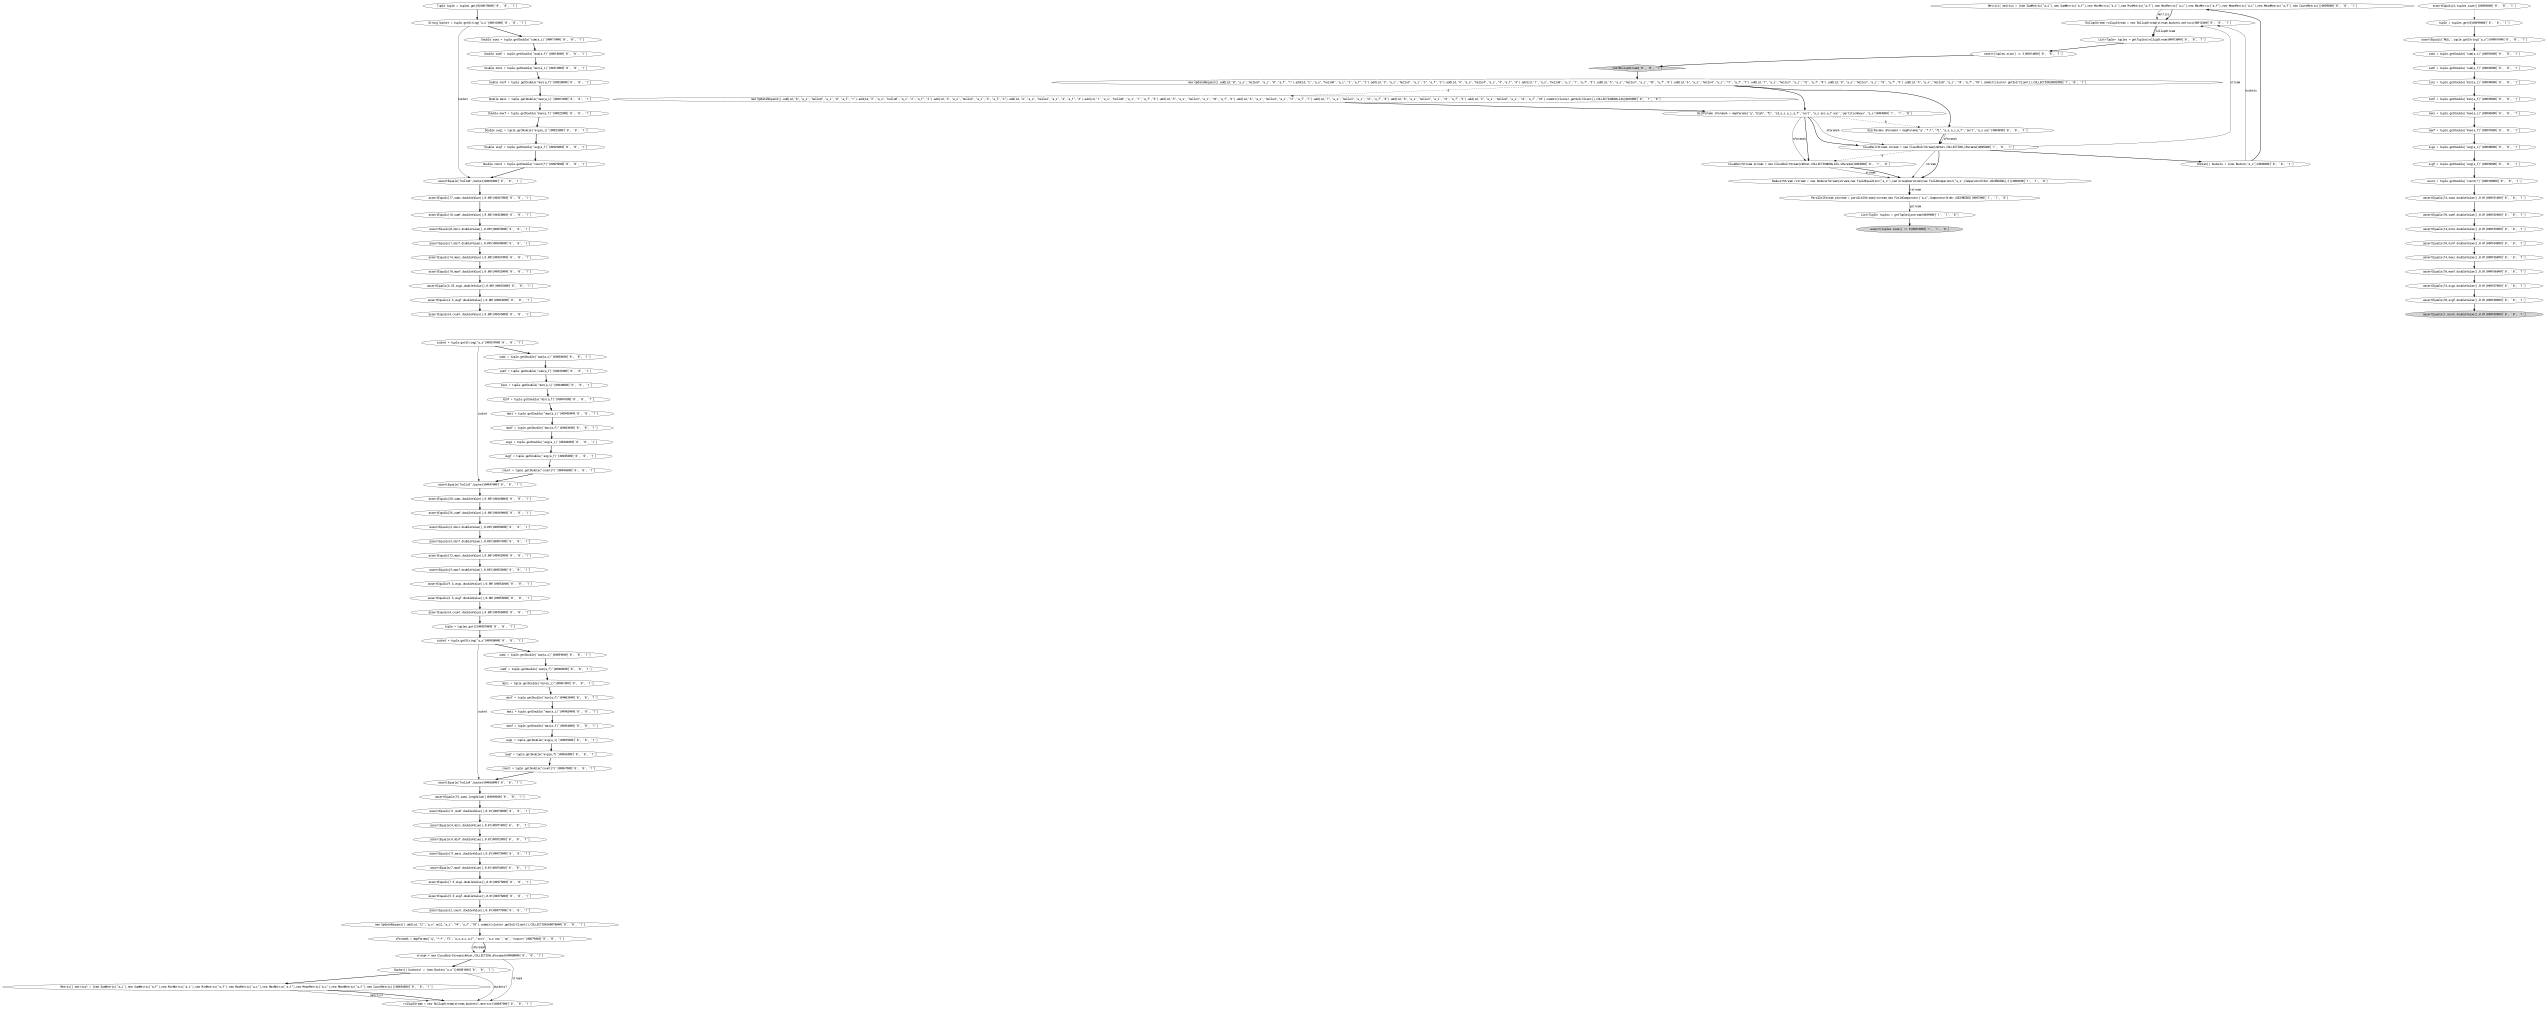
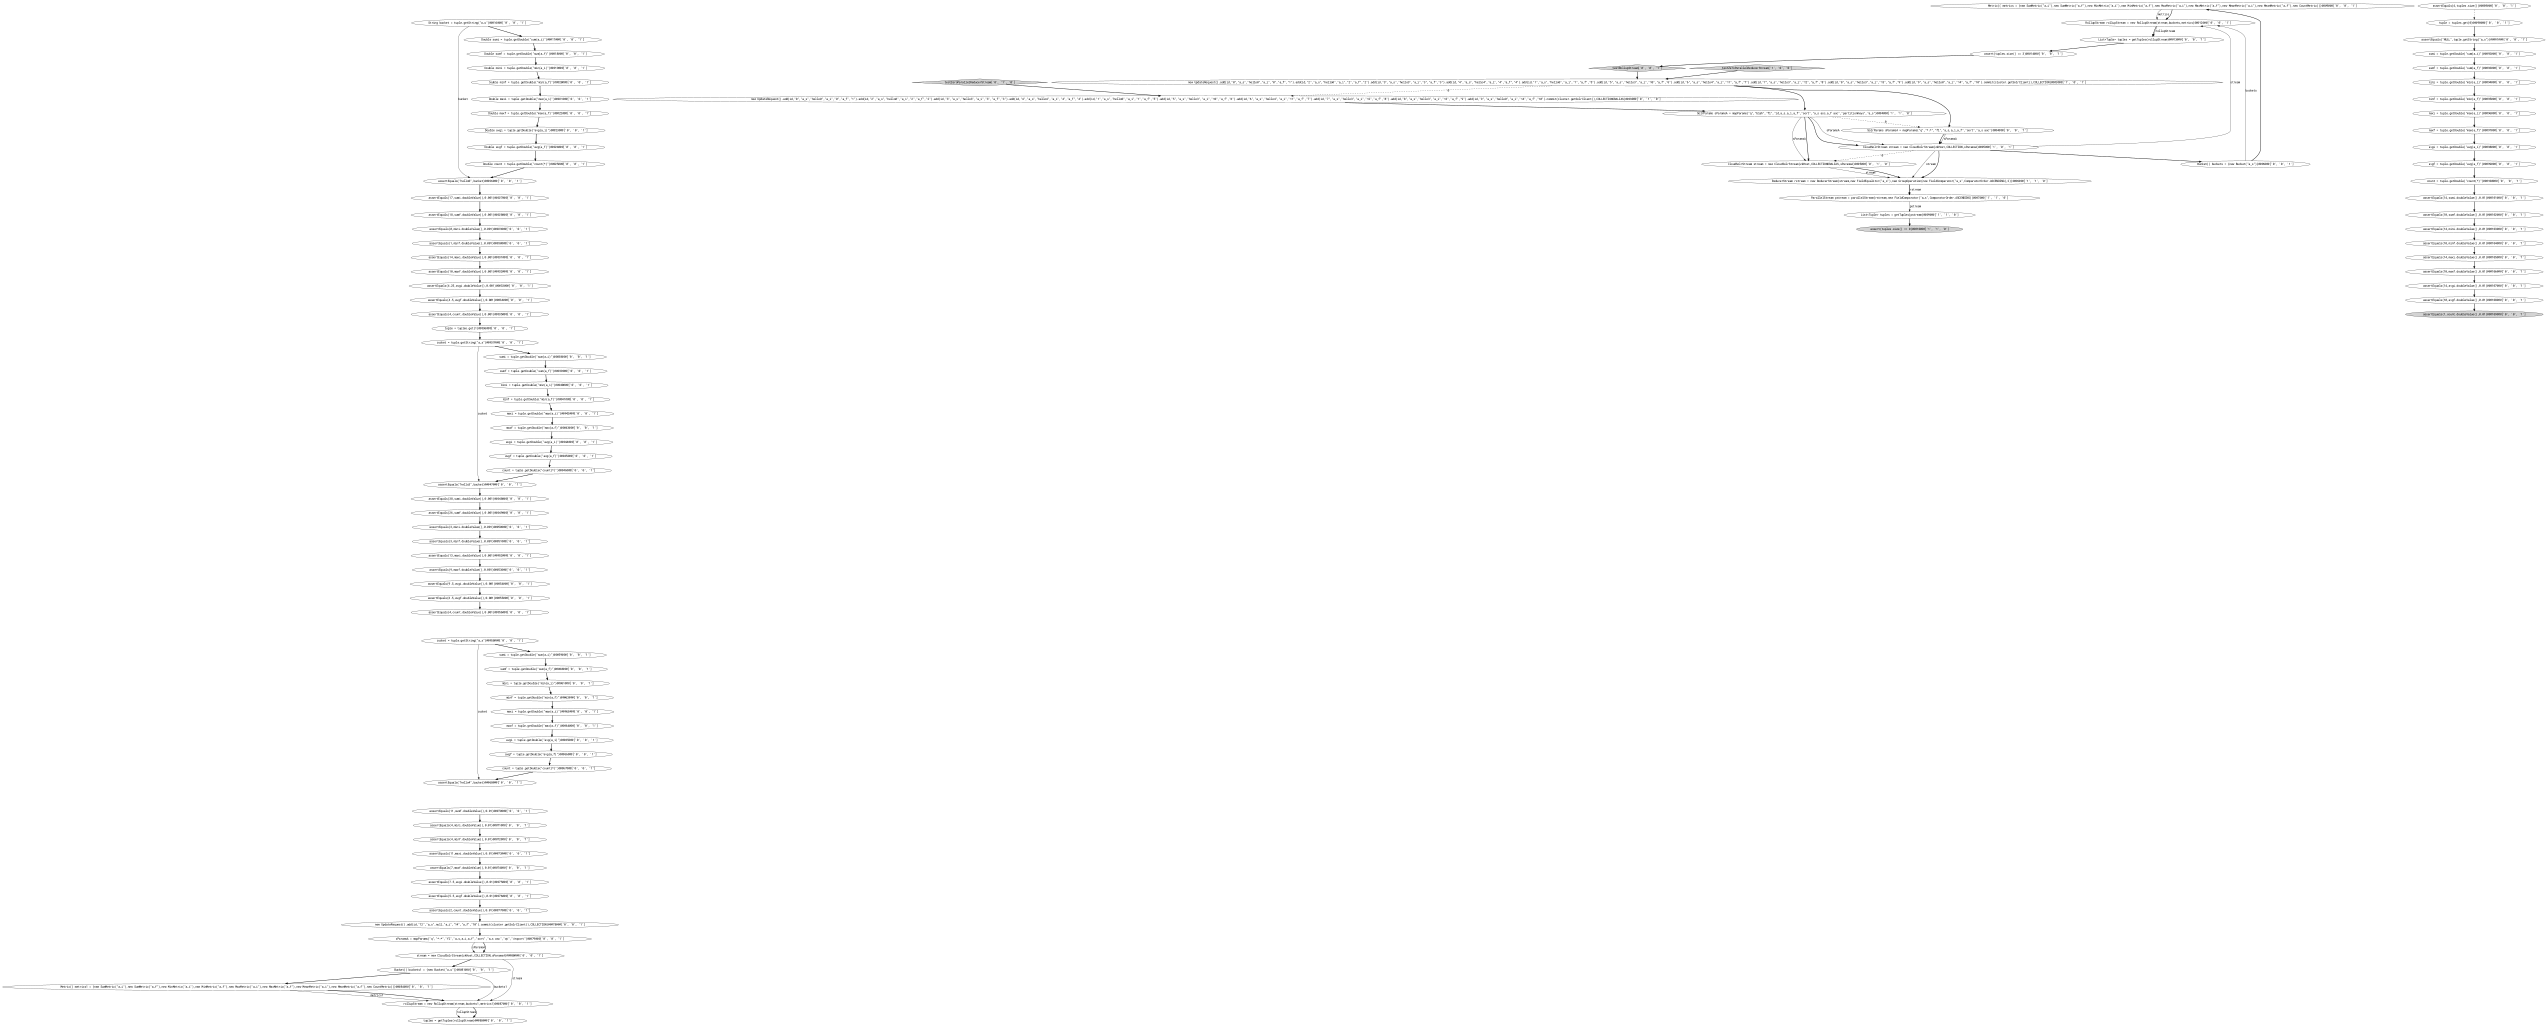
(477, 6) -> none
none -> (1757, 68)
none -> (980, 82)
none -> (480, 329)
(480, 627) -> none
(480, 797) -> none
none -> (467, 1021)
